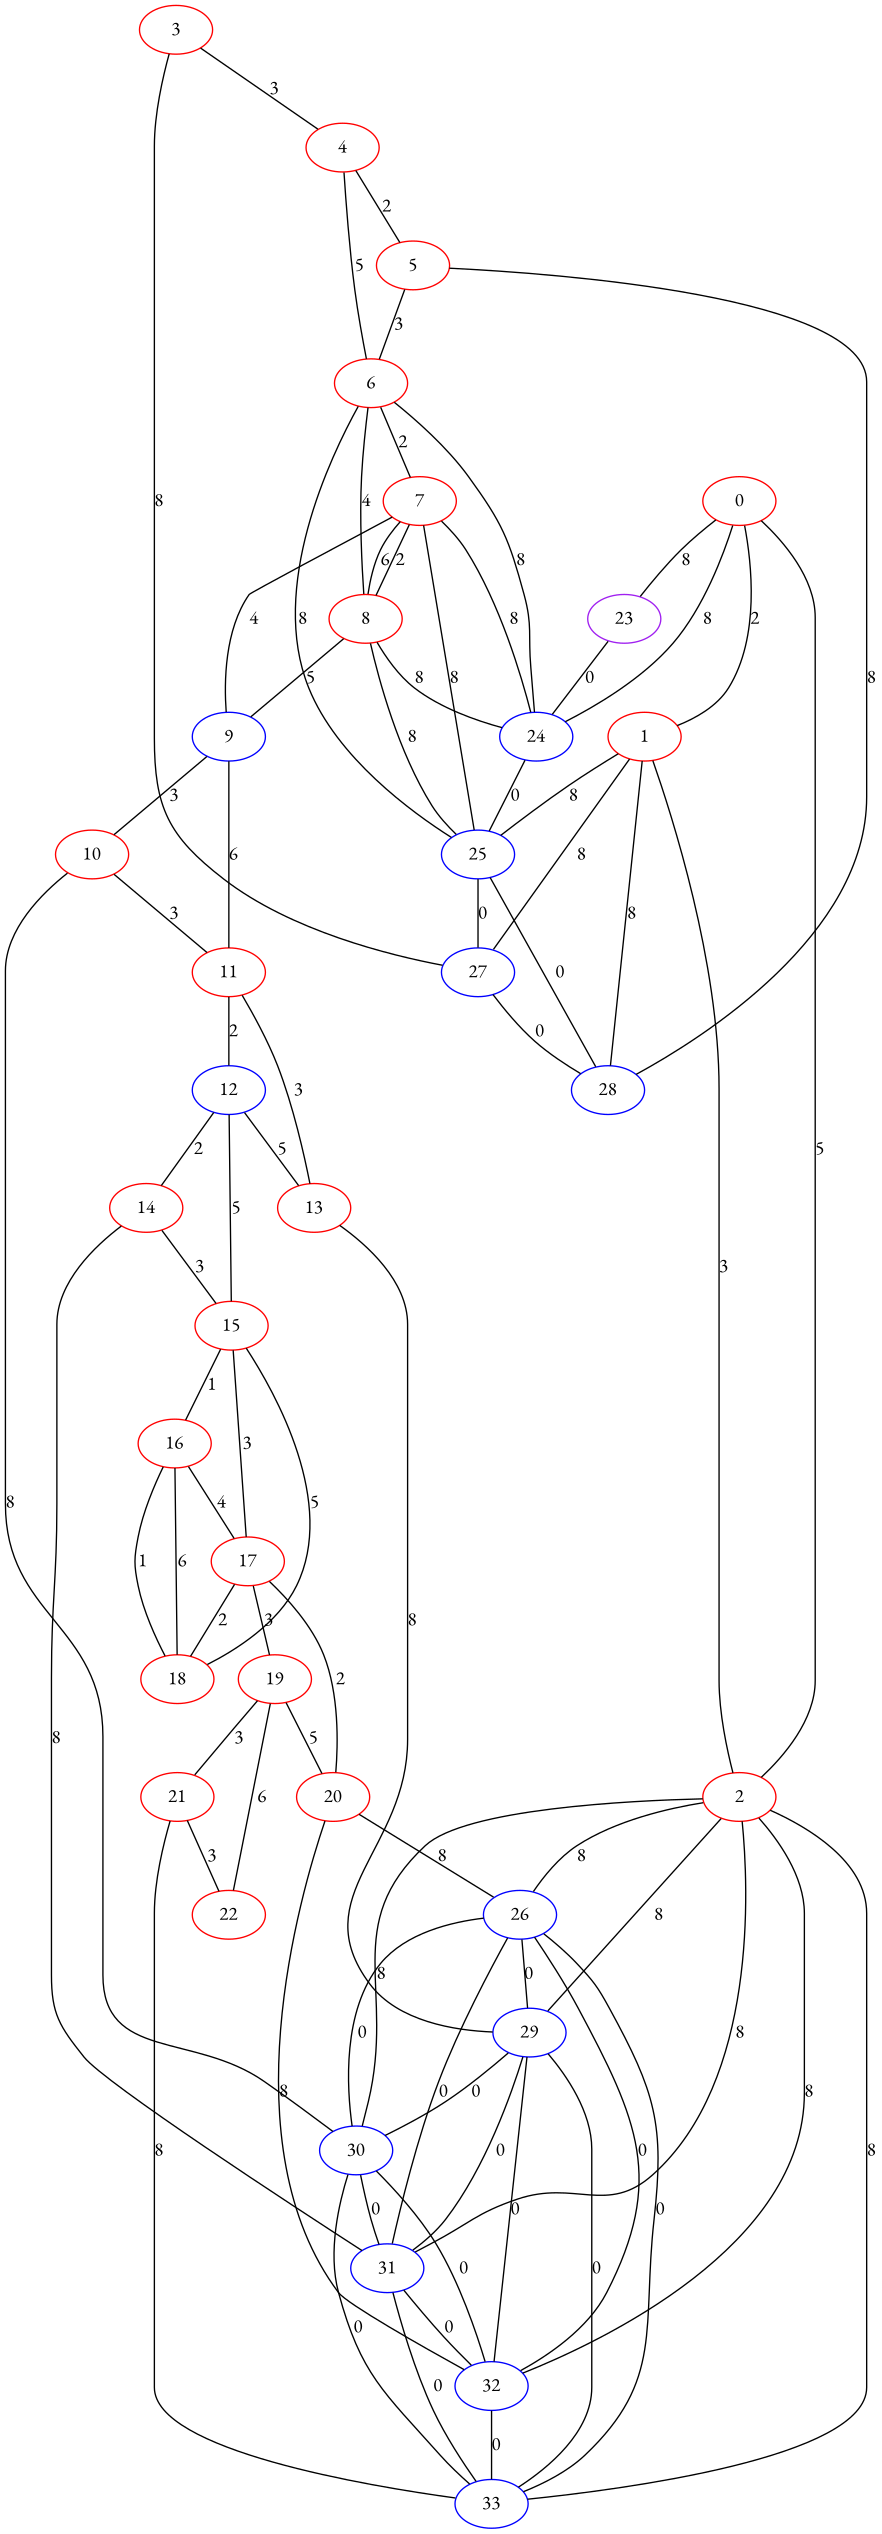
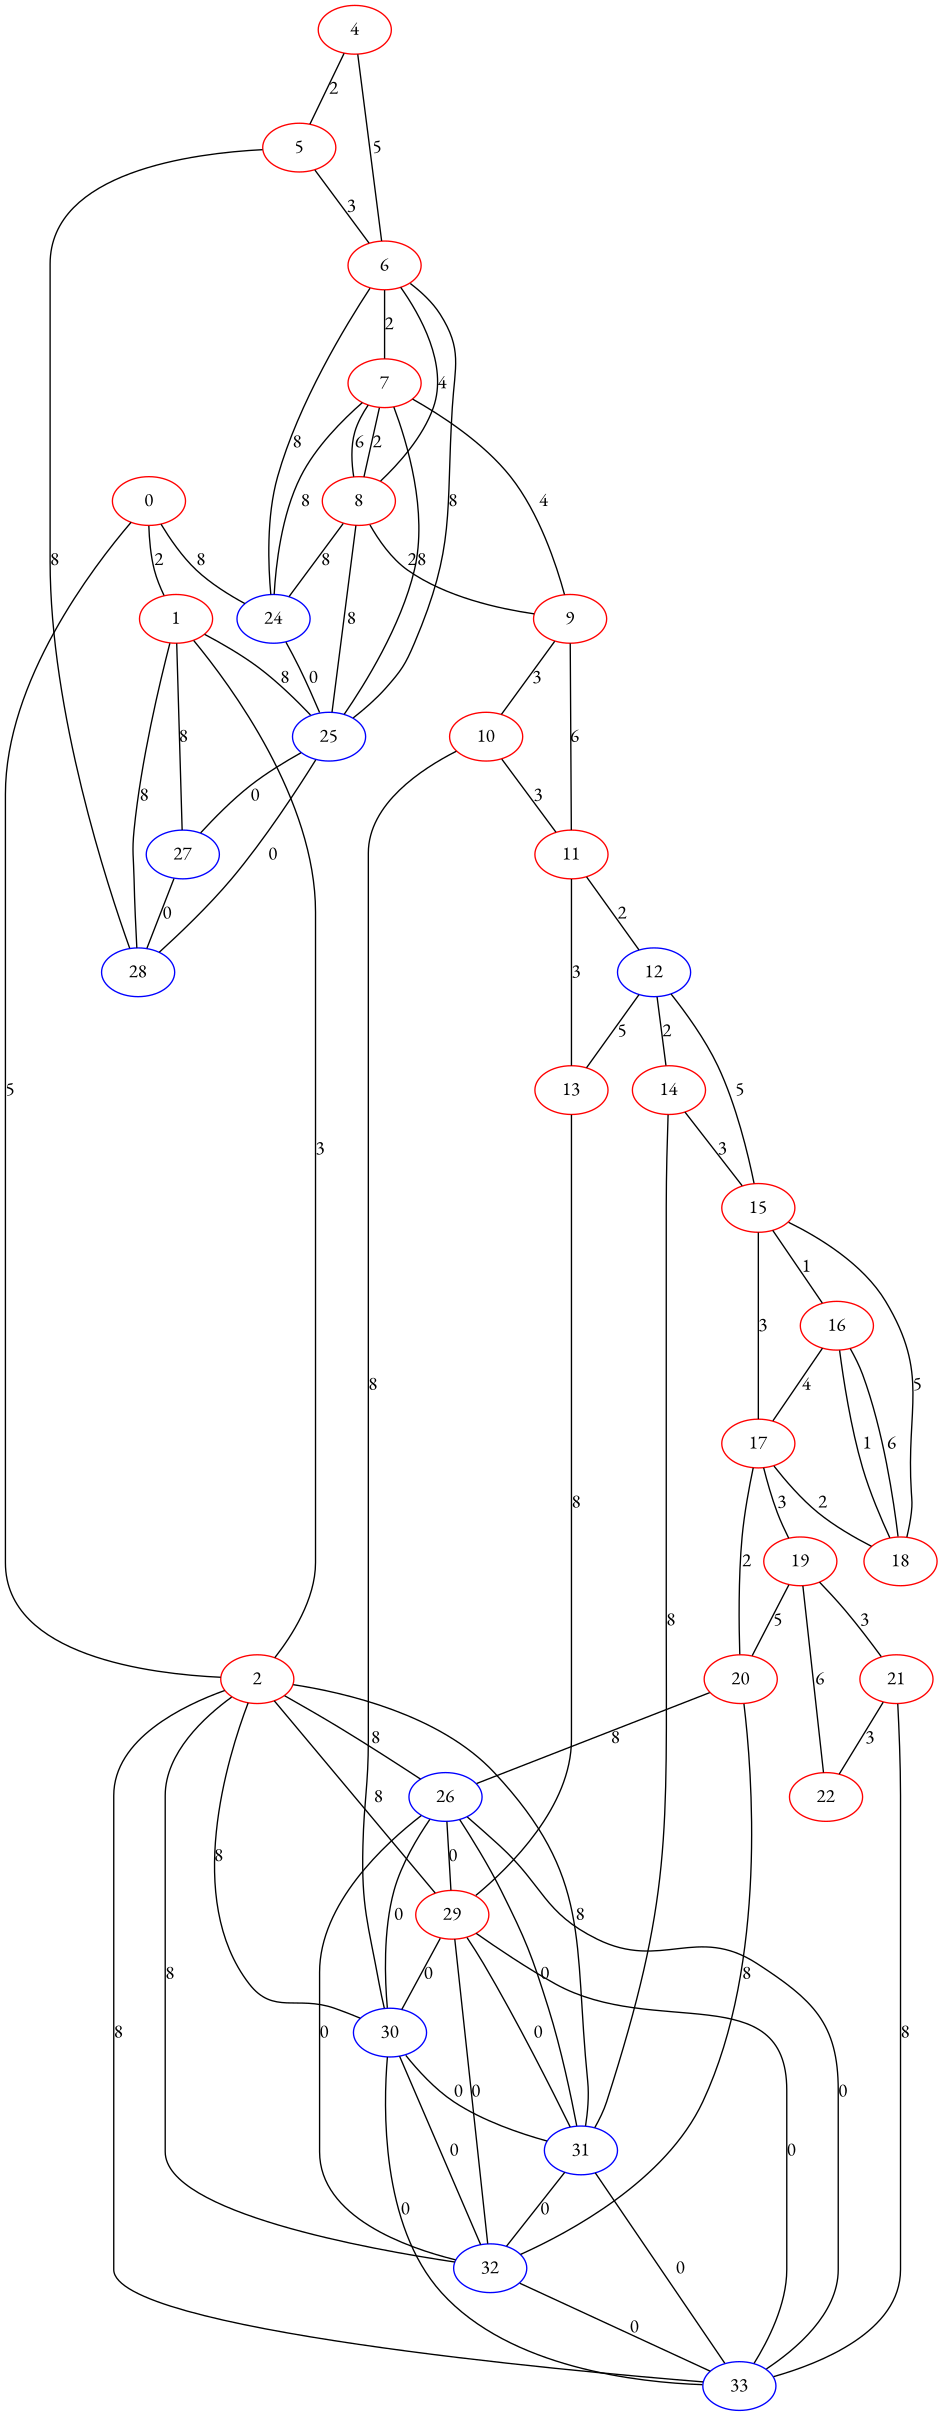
(176, 30) -> none
(624, 619) -> none
(311, 678) -> (412, 560)
(229, 737) -> (570, 619)
(529, 2033) -> (452, 1915)
